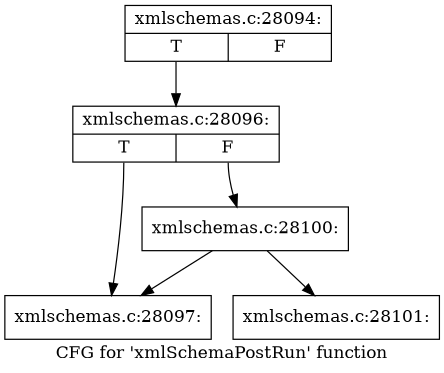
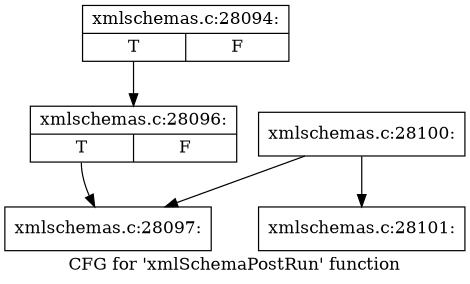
(230, 179) -> none
